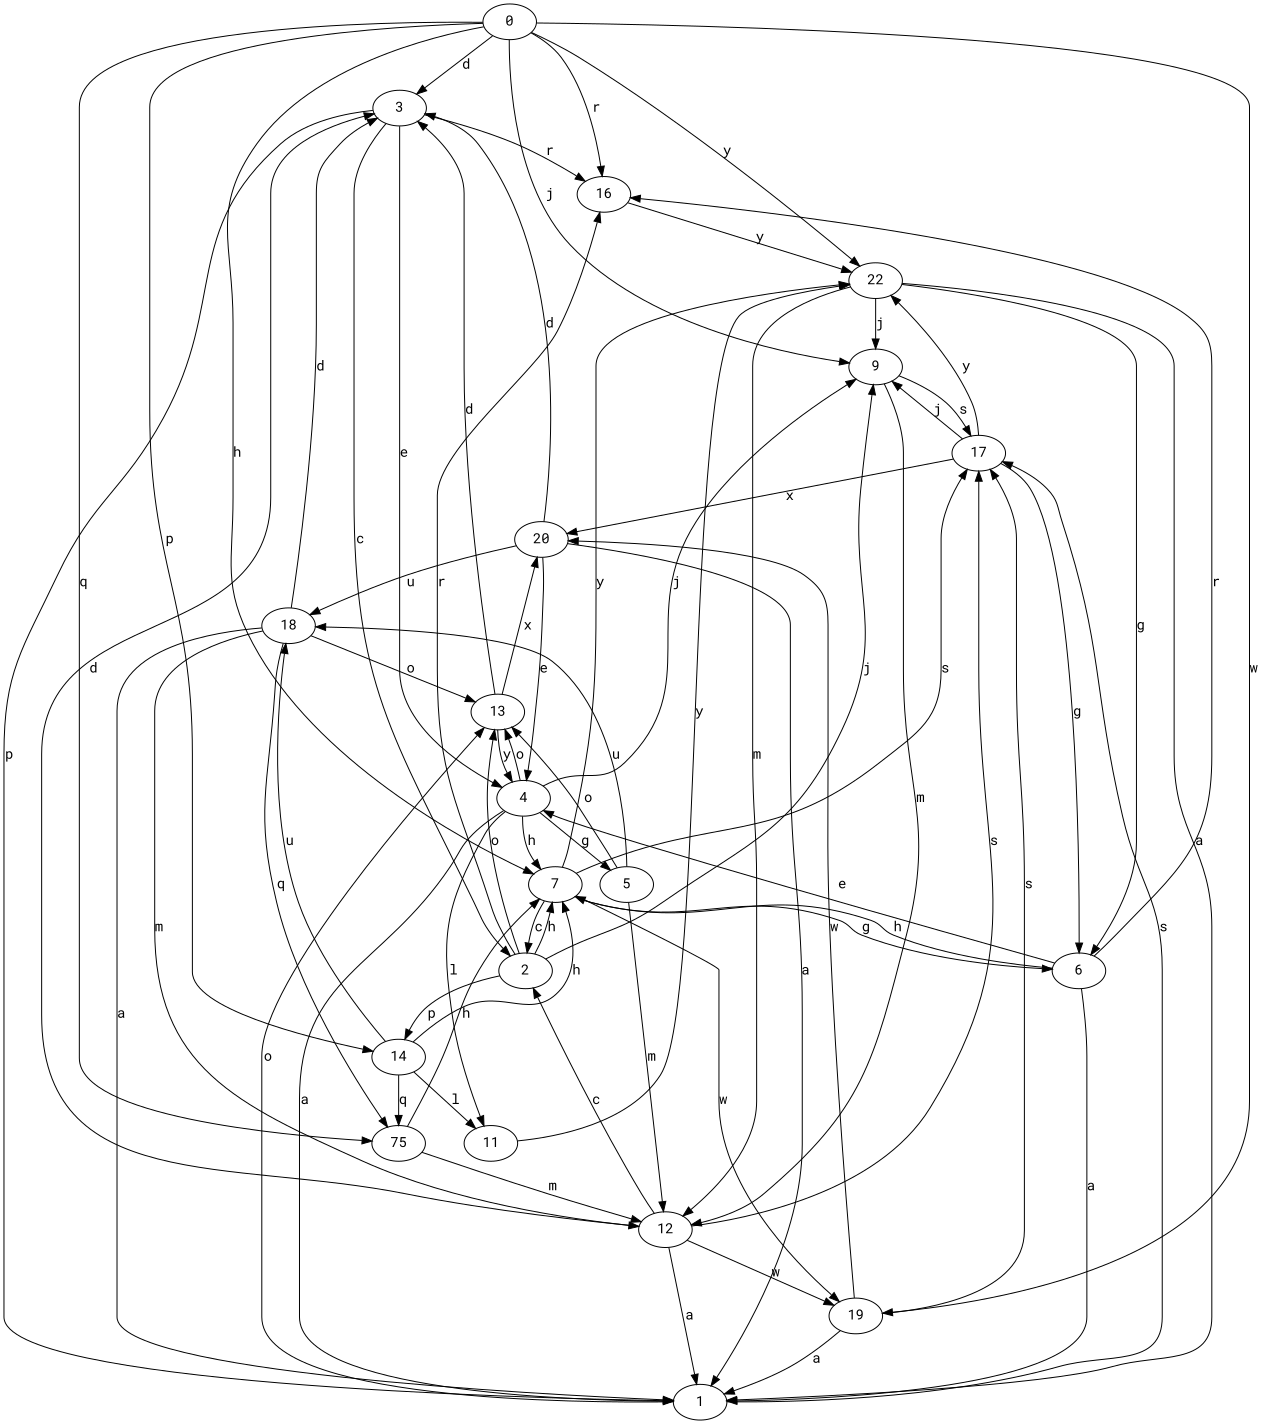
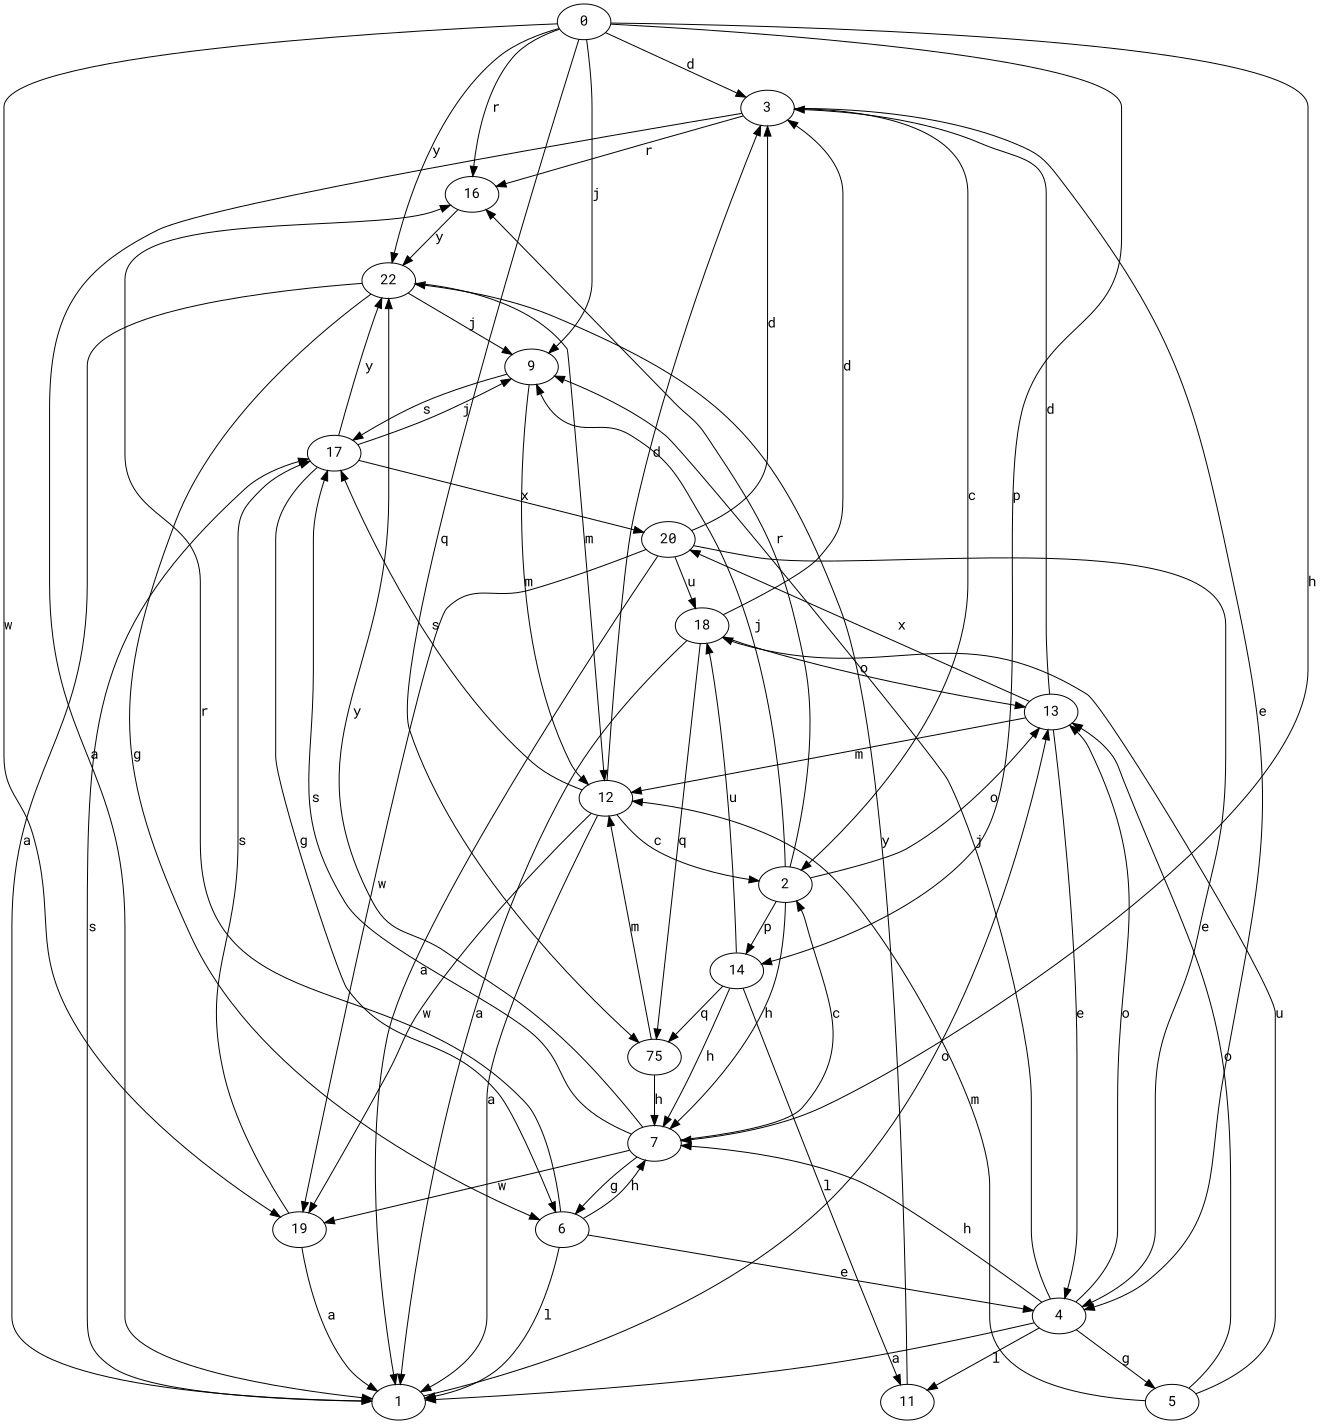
(9, 755) -> (95, 755)
(507, 755) -> (1080, 1014)
(828, 818) -> (393, 801)
(187, 1047) -> (833, 754)
(1091, 1187) -> (548, 1316)
